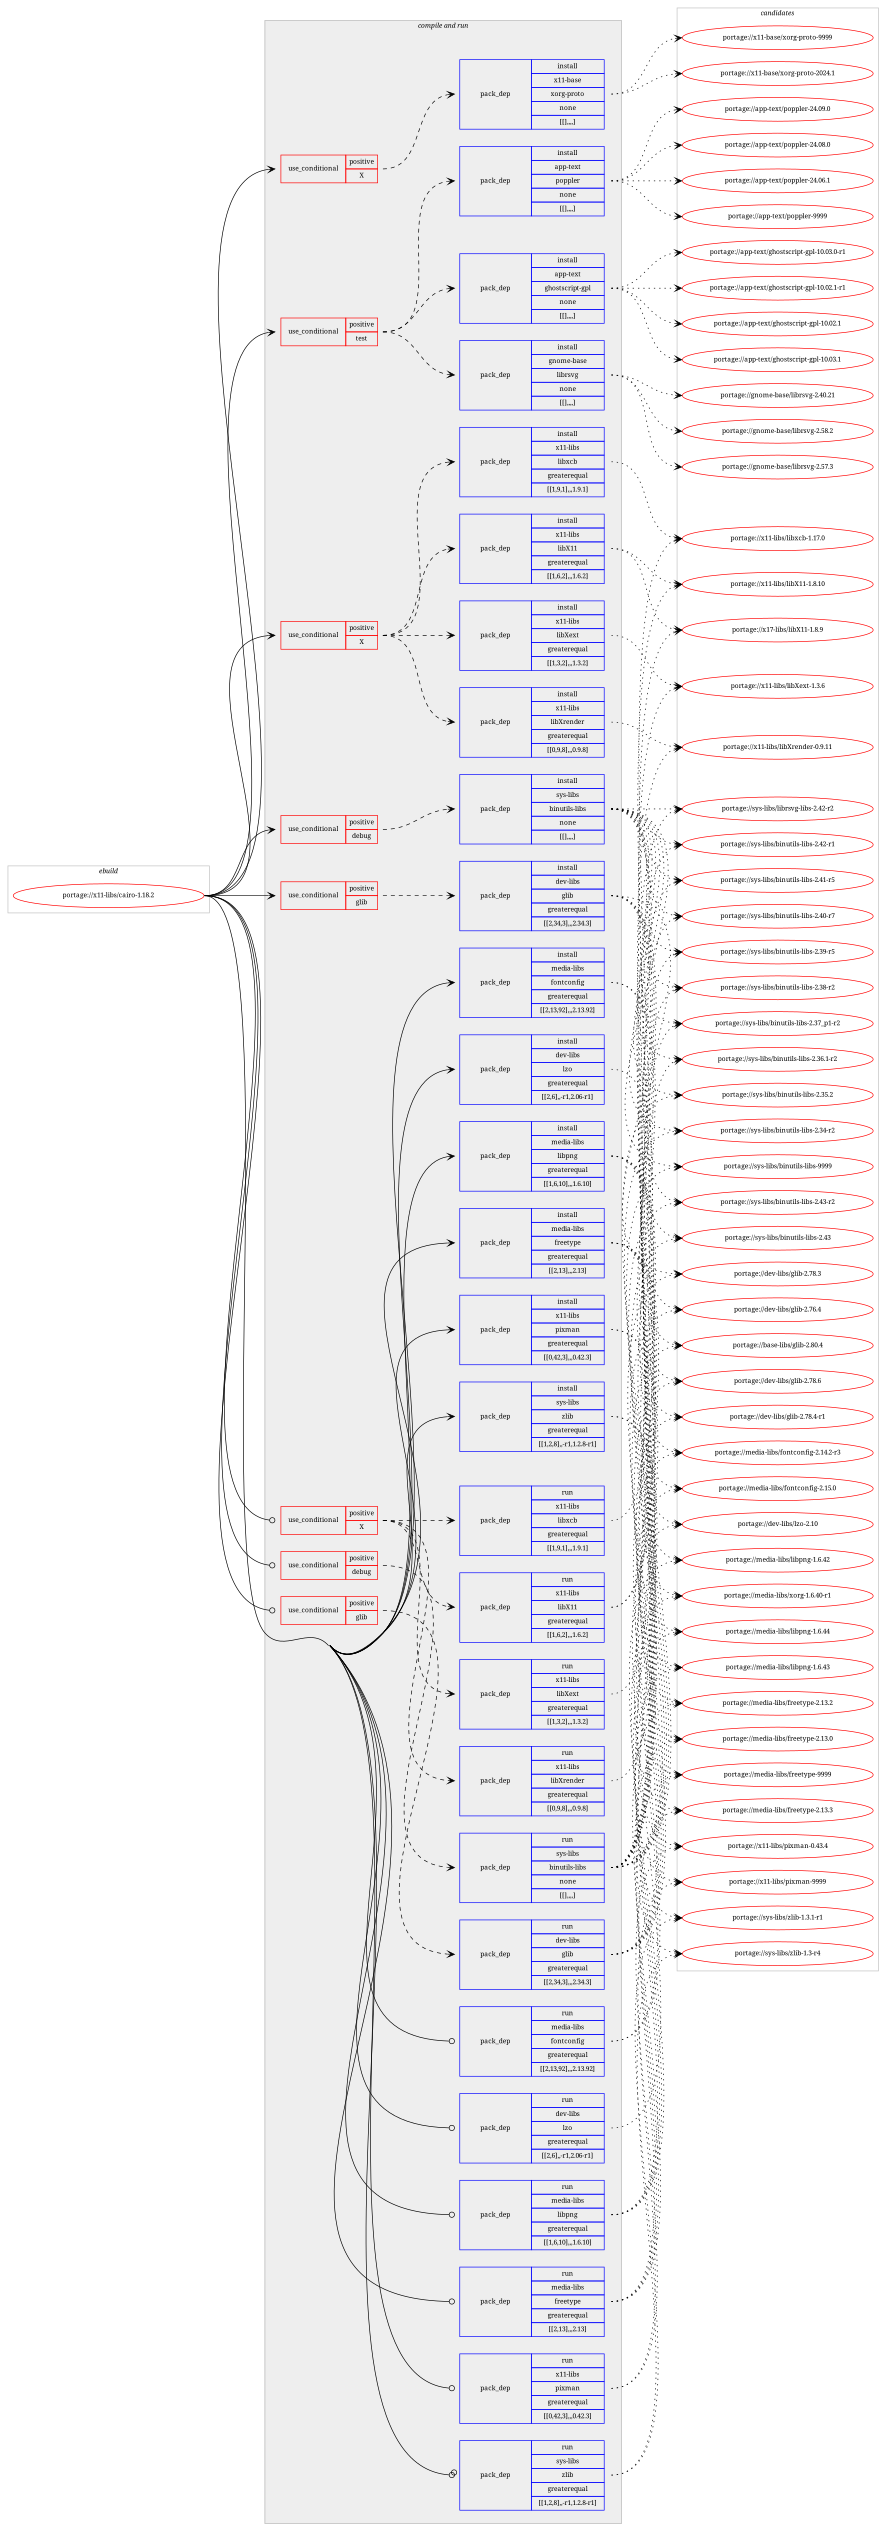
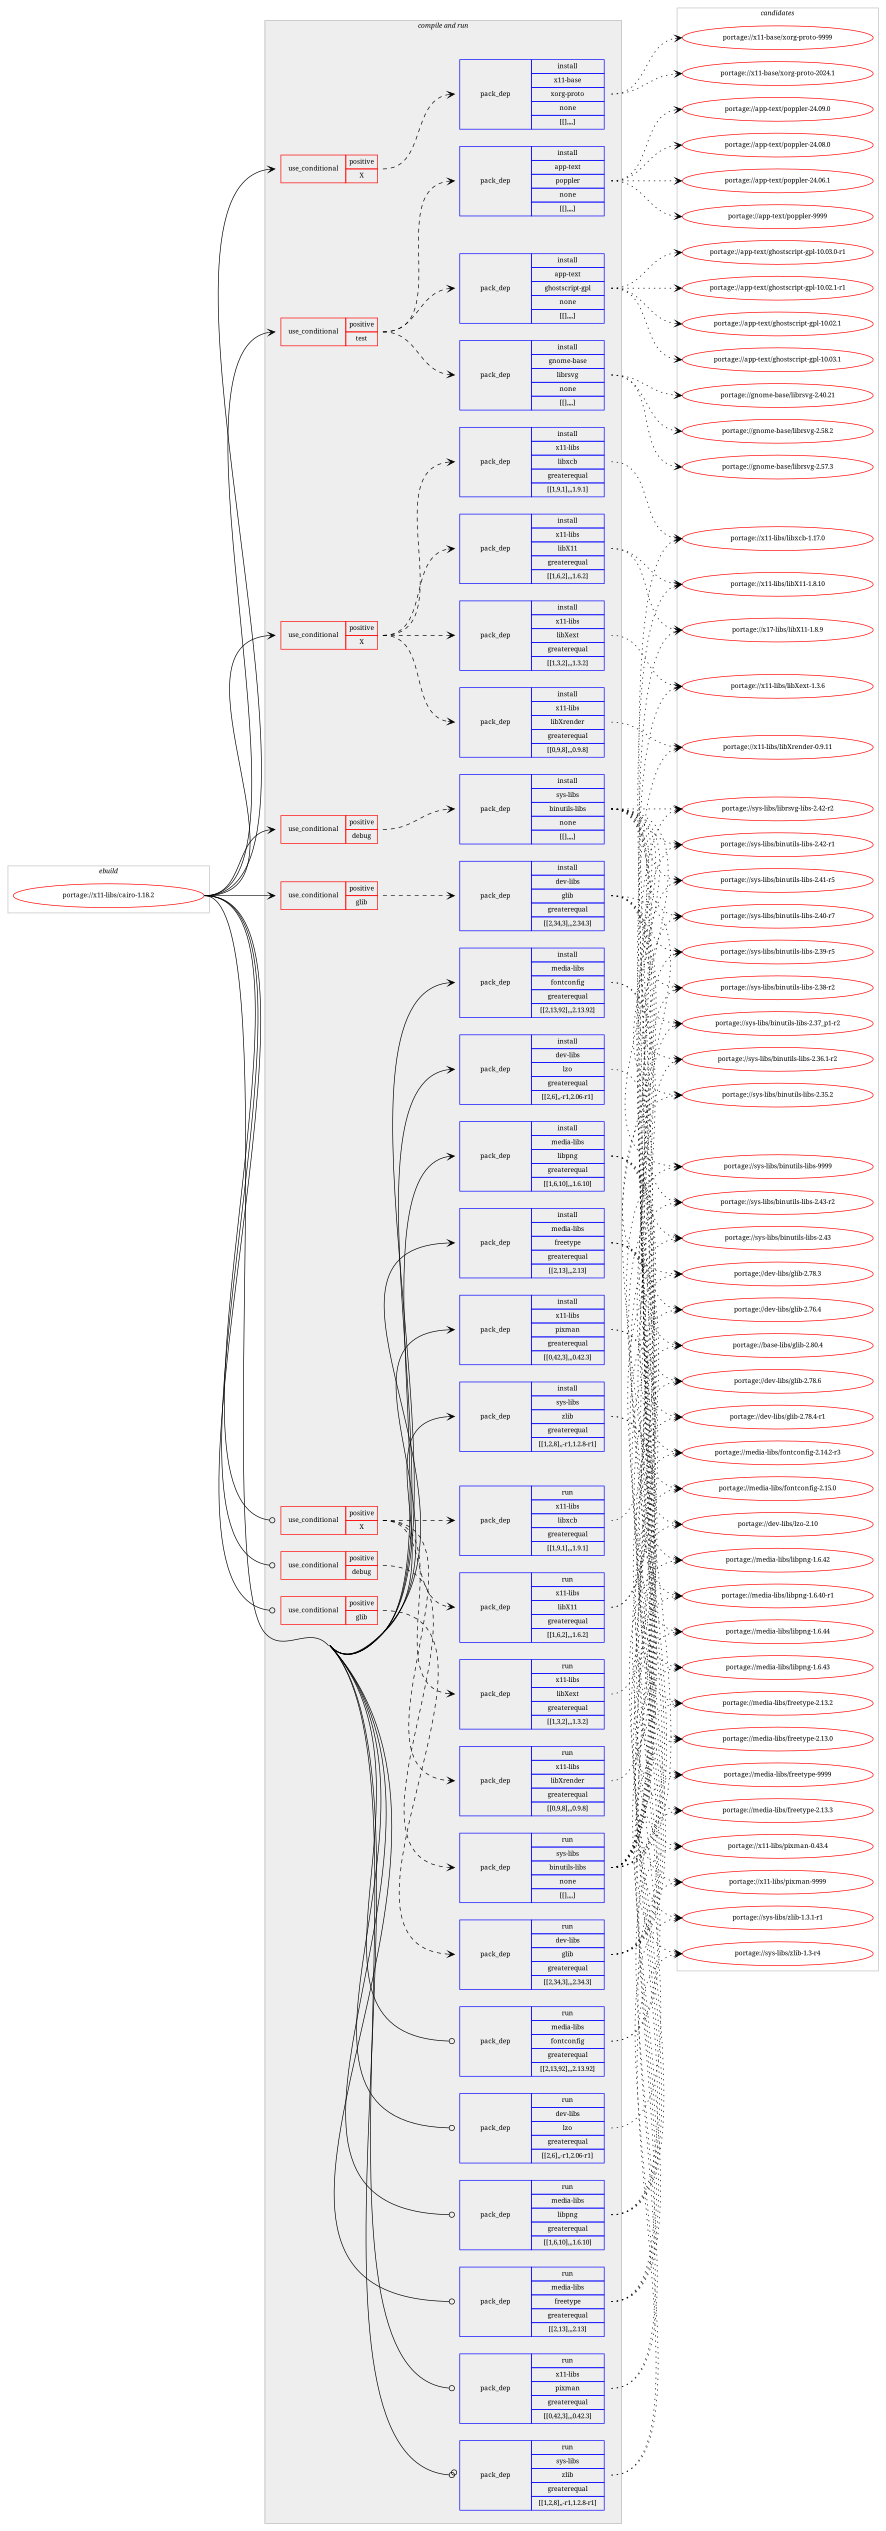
(778, 1131) -> none
(778, 1596) -> (778, 1596)
